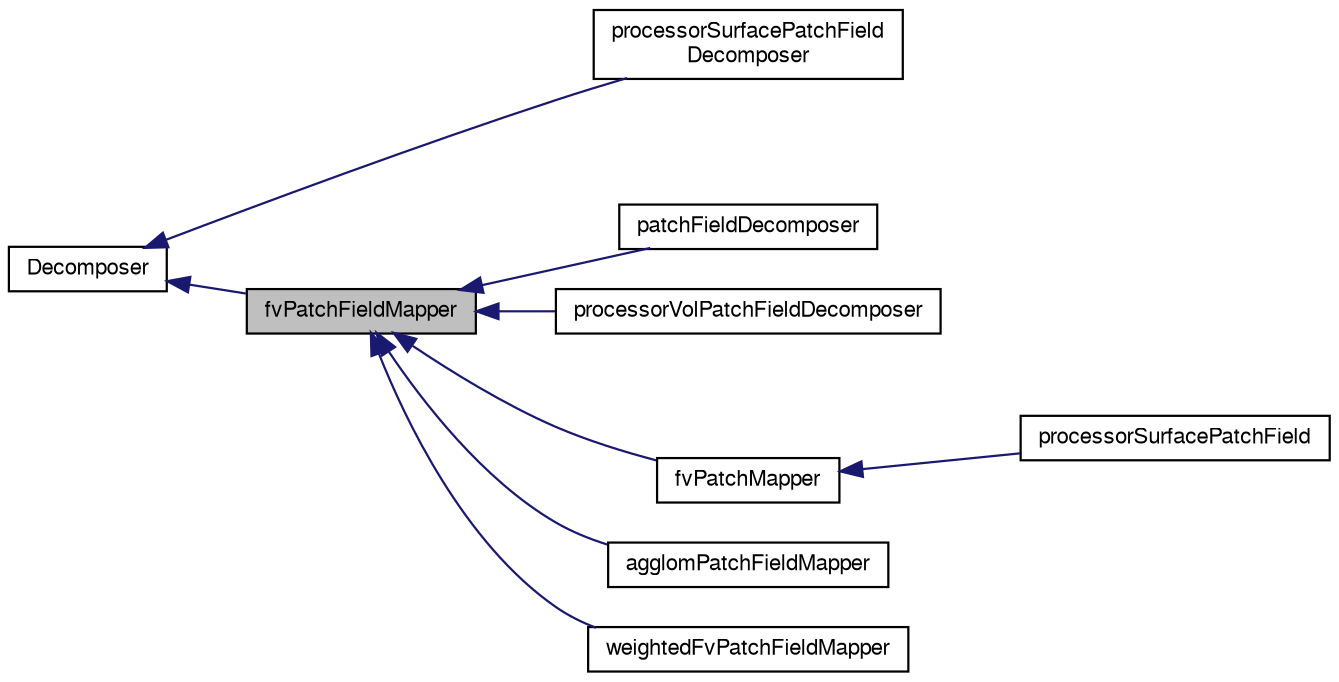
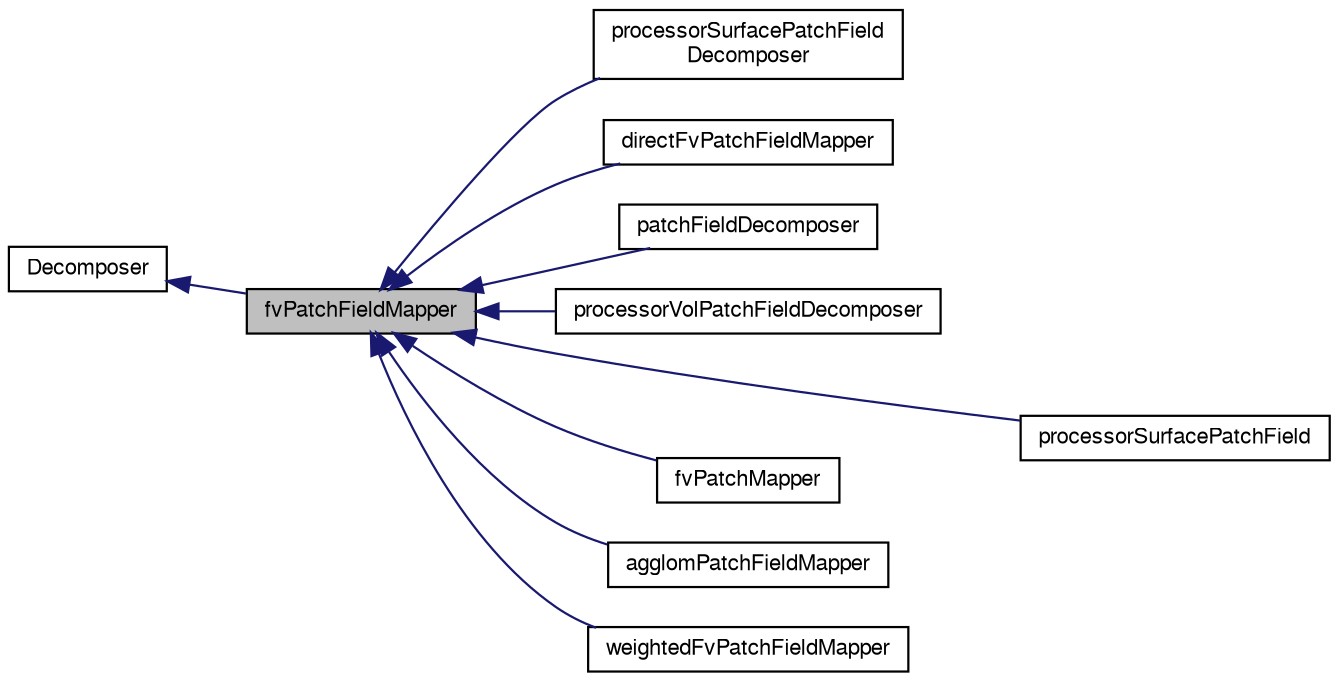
none -> (748, 142)
(395, 155) -> (488, 164)
(941, 461) -> (747, 384)
